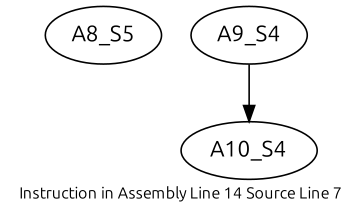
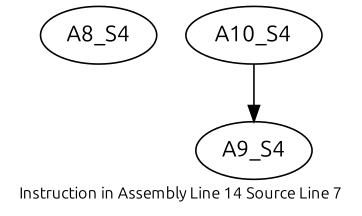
(103, 35) -> (99, 35)
(249, 85) -> (254, 85)
